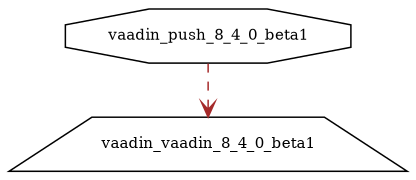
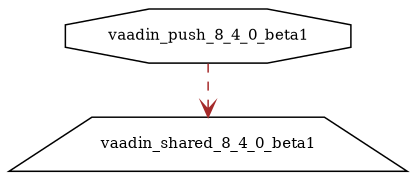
(208, 144) -> (208, 144)
